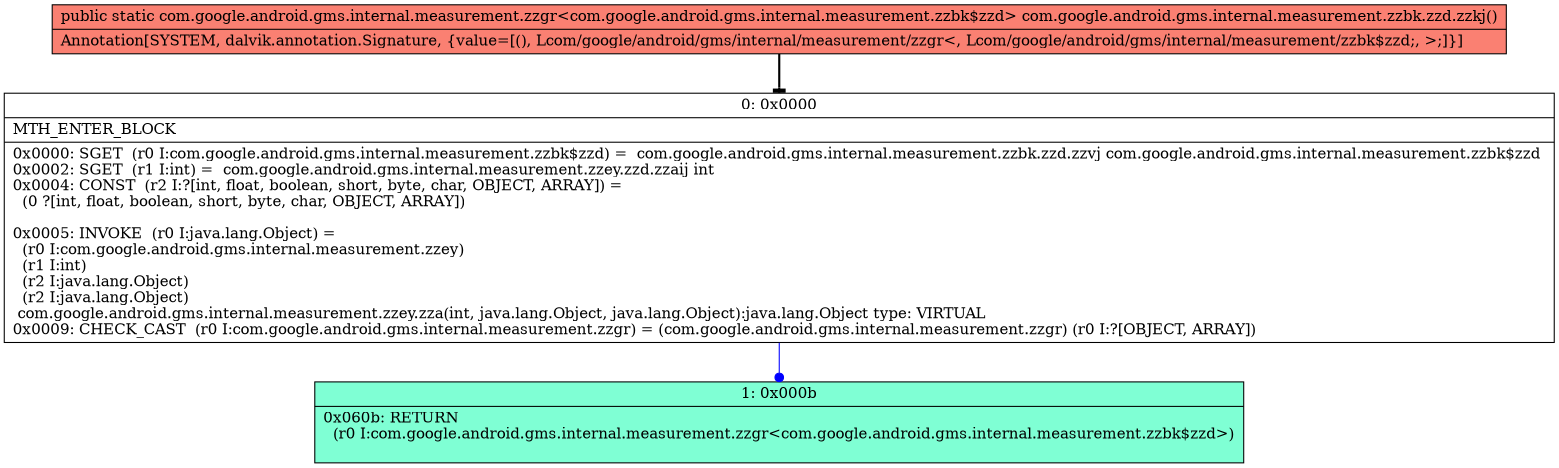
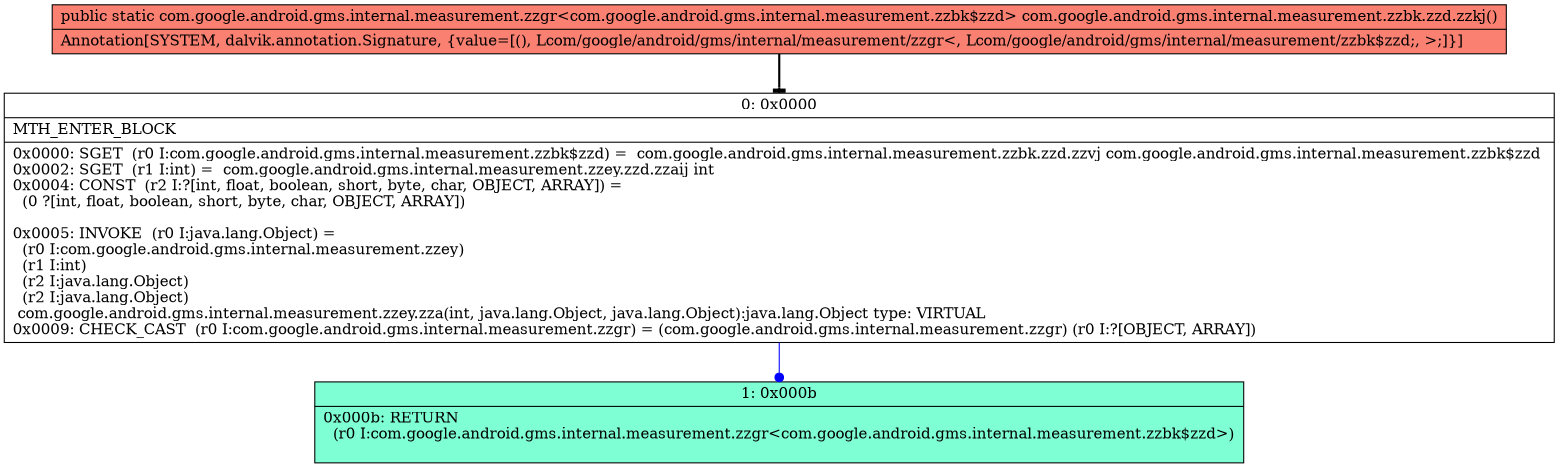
(396, 418) -> (396, 418)
